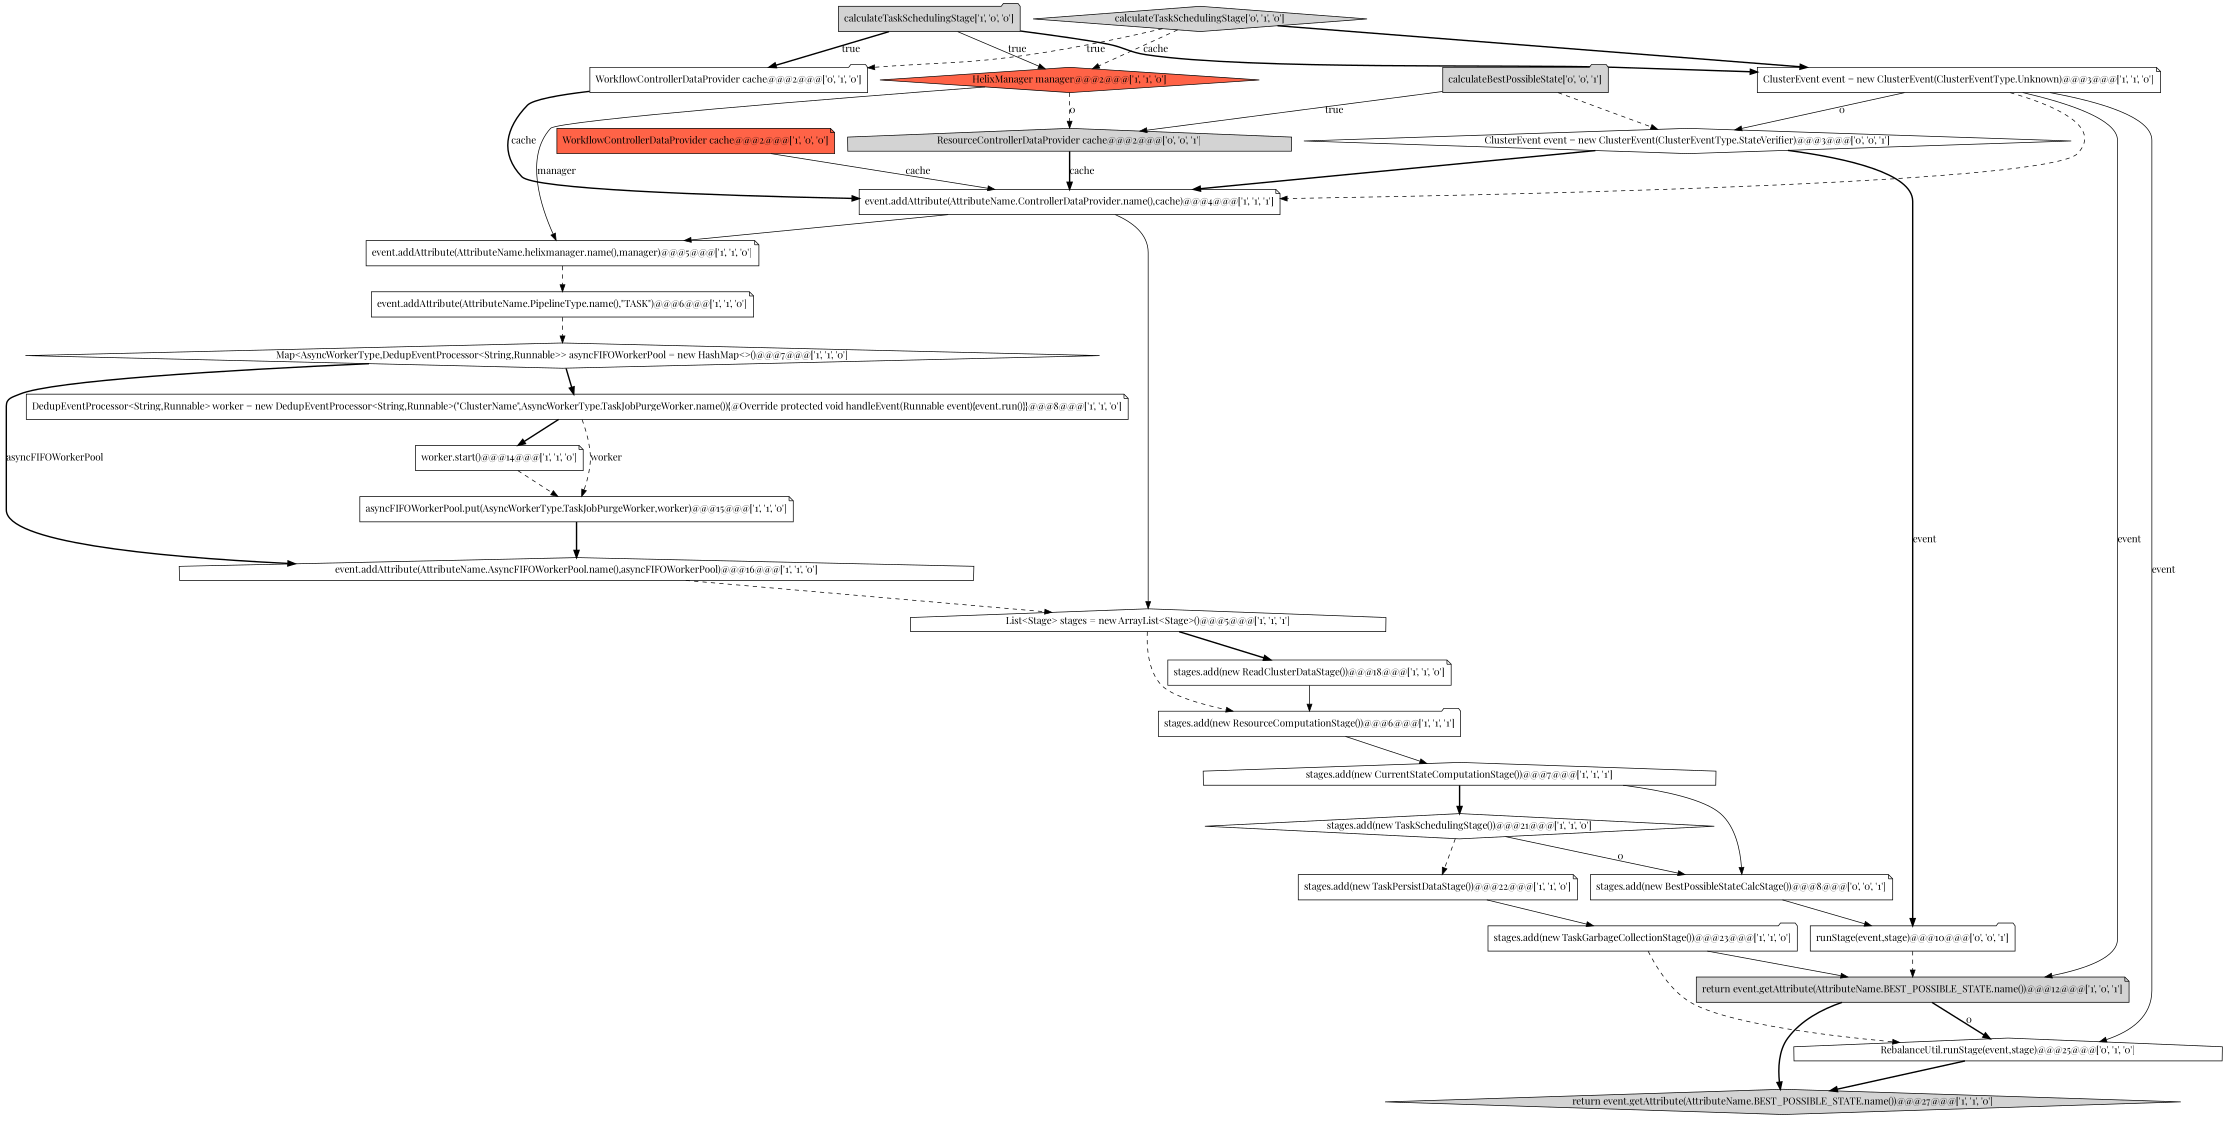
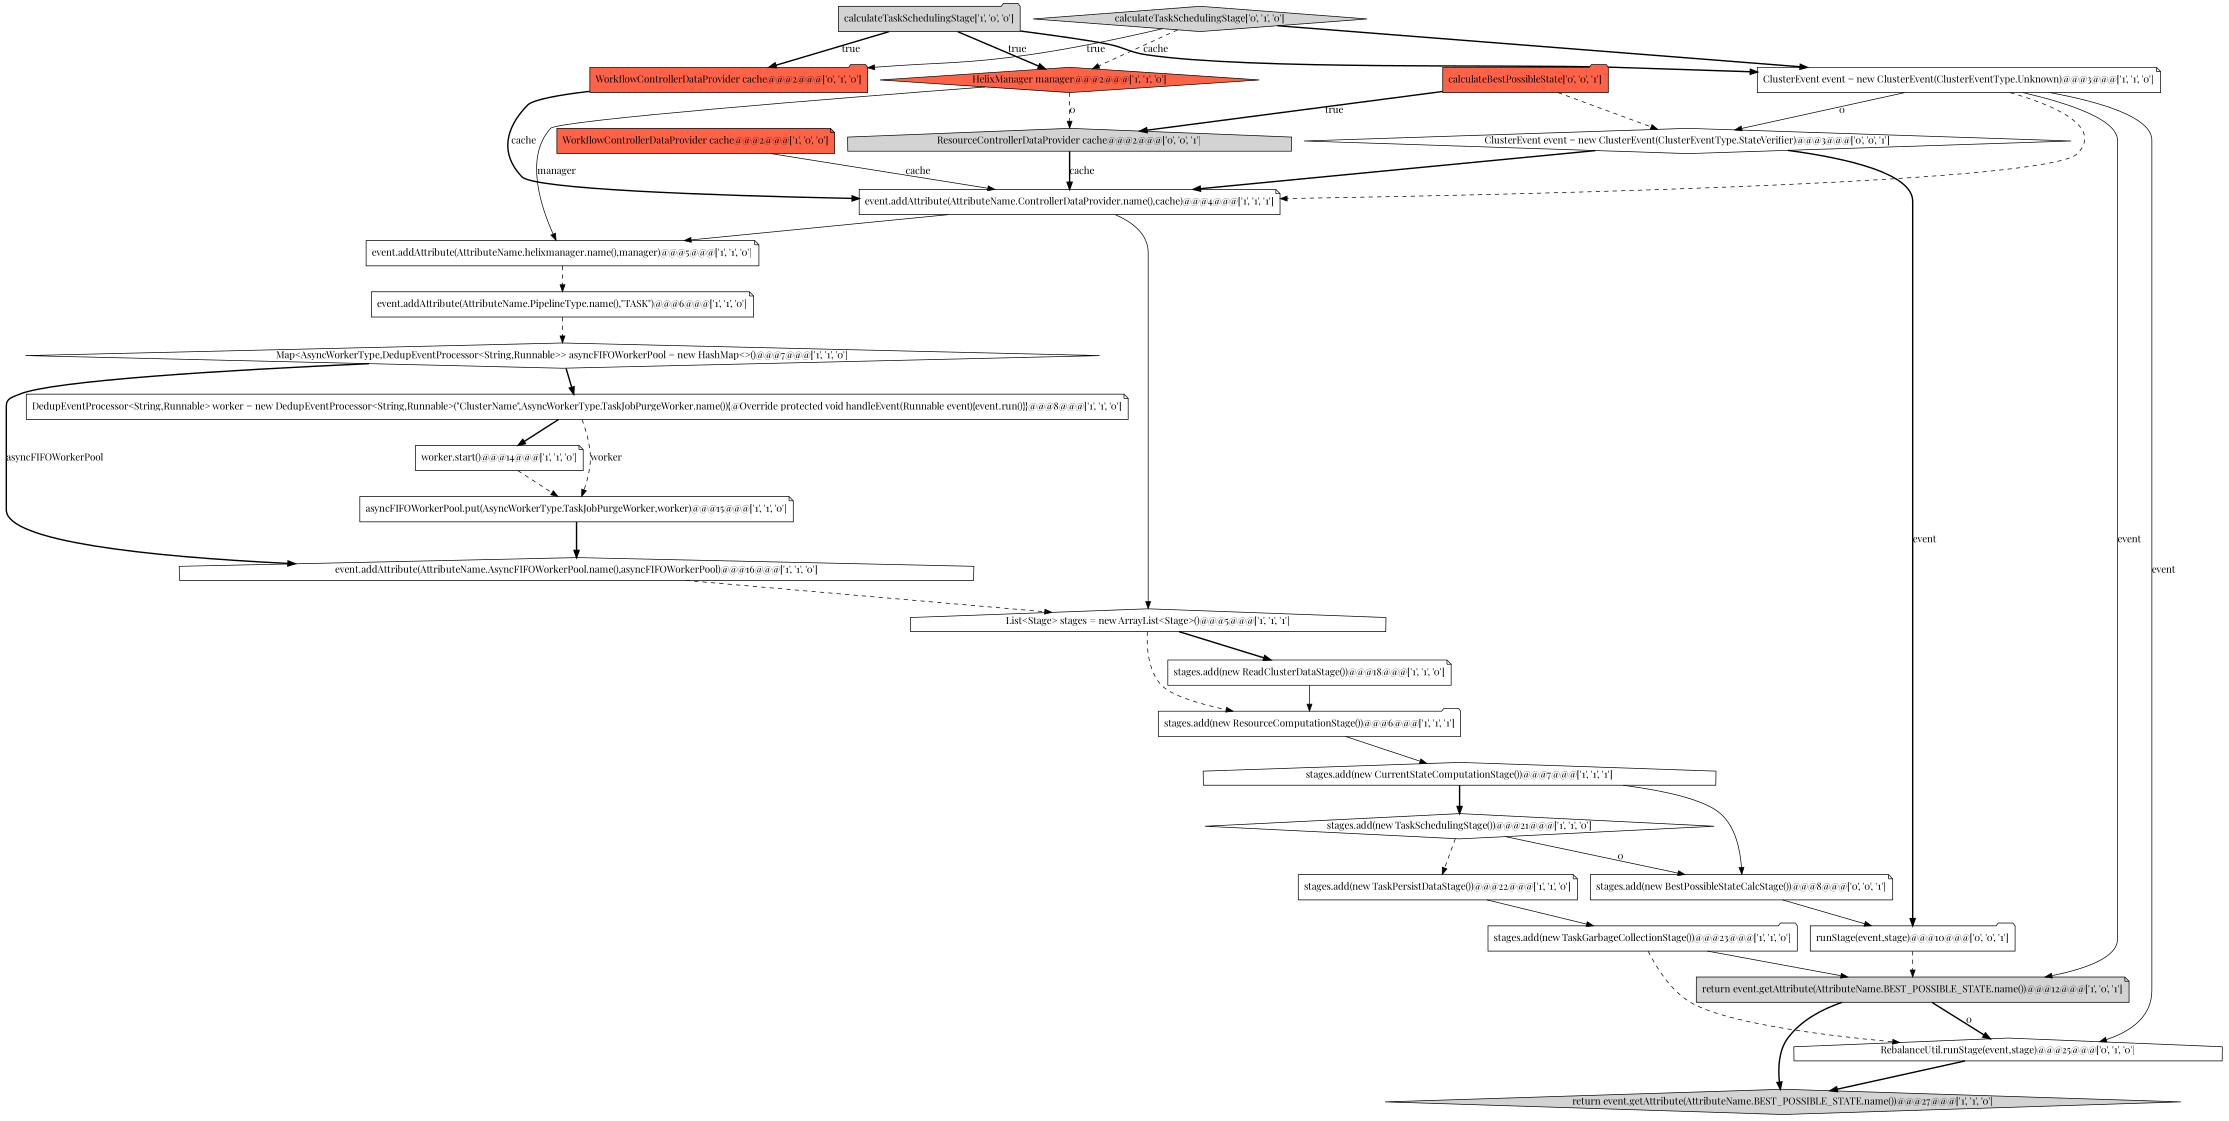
(998, 49) -> (998, 49)
(1027, 55) -> (1027, 55)
(729, 80) -> (729, 80)
(1526, 80) -> (1526, 80)
(1295, 111) -> (1295, 111)
